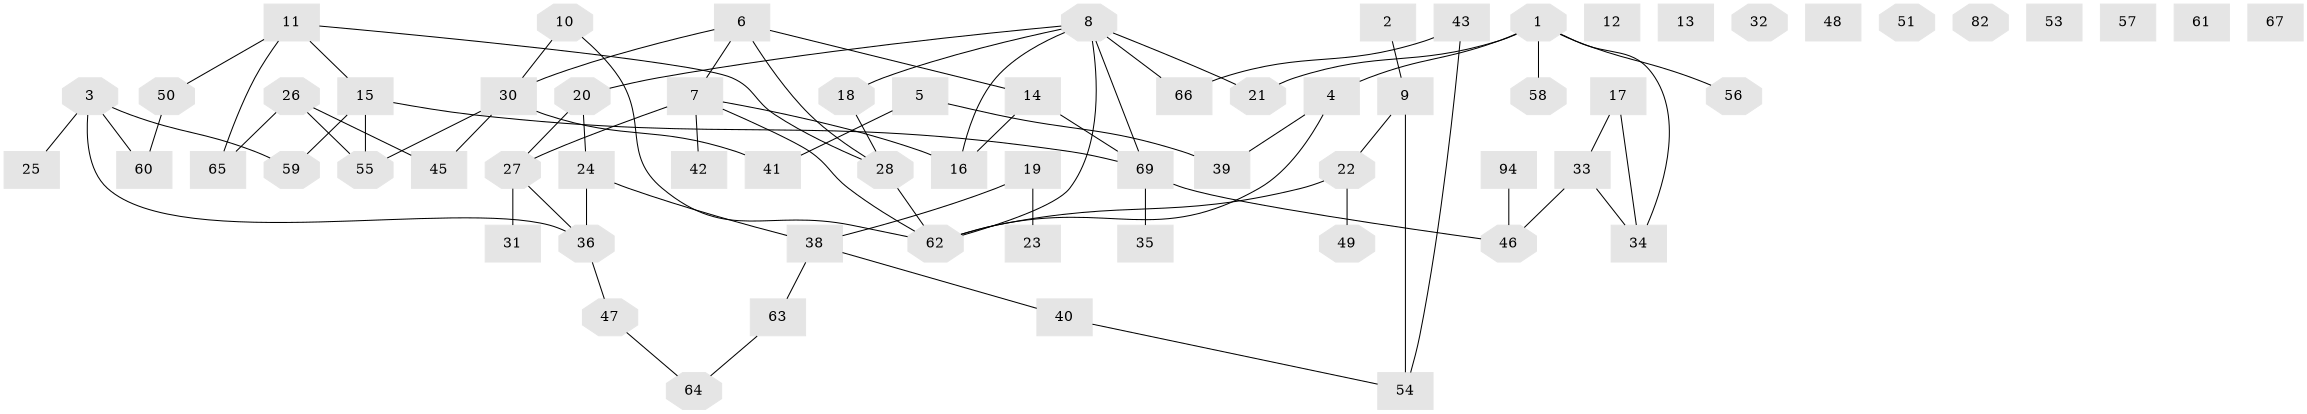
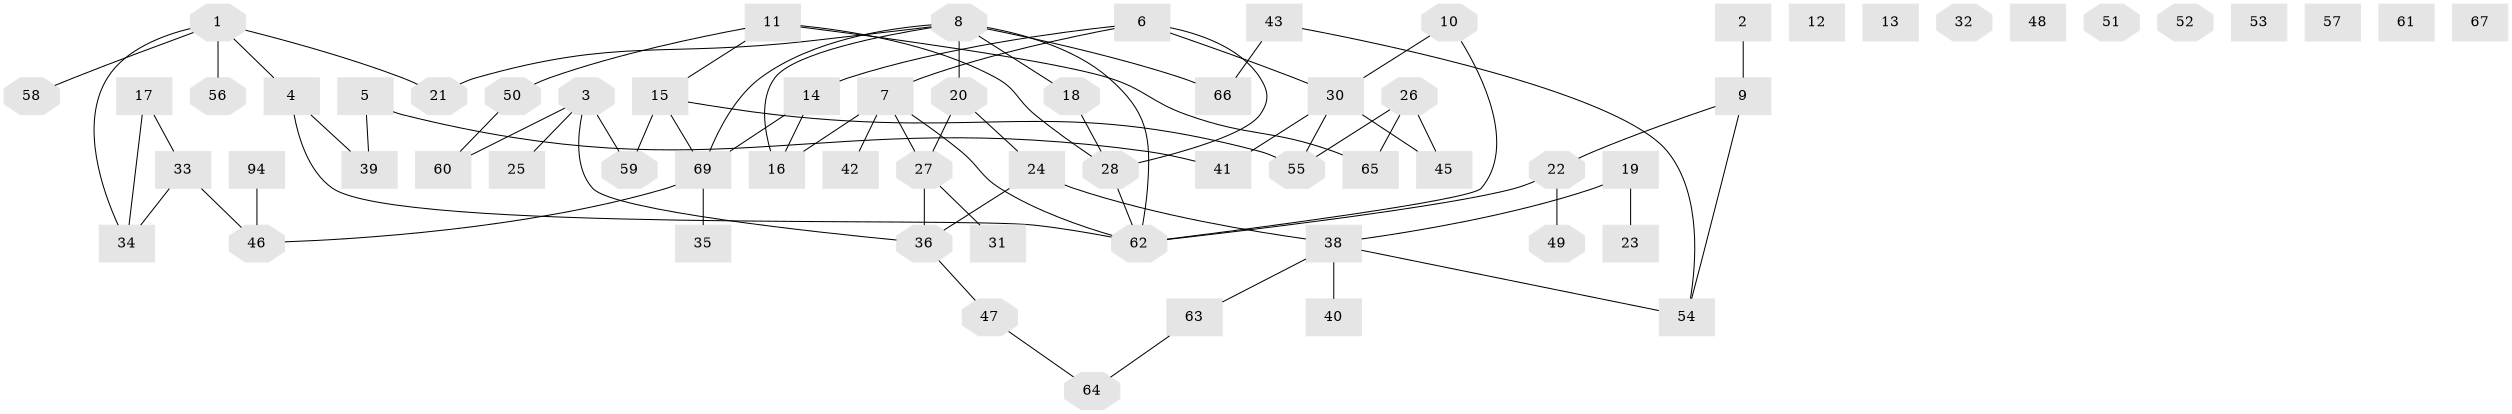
(1981, 23) -> (2185, 23)
(1235, 354) -> (1510, 280)
